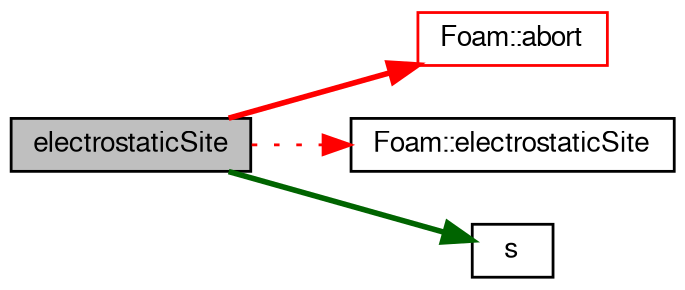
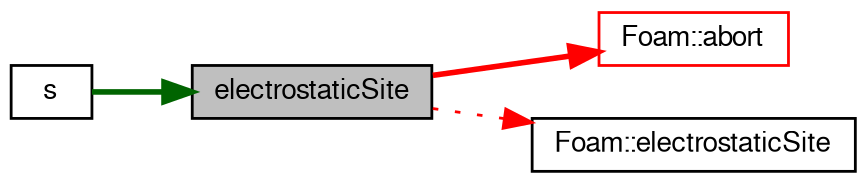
(337, 202) -> (128, 92)
